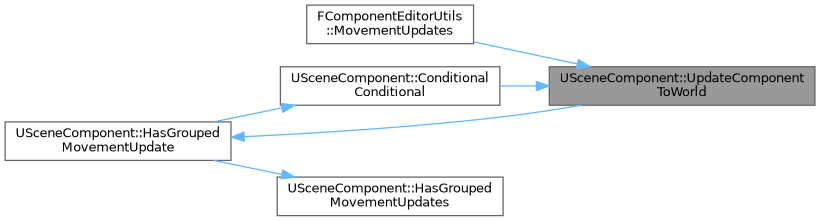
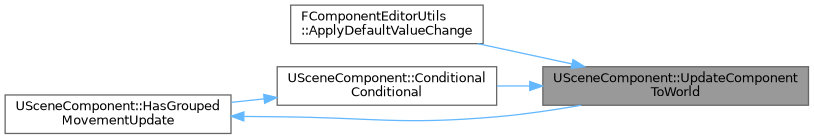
(390, 24) -> (387, 24)
(390, 196) -> none
